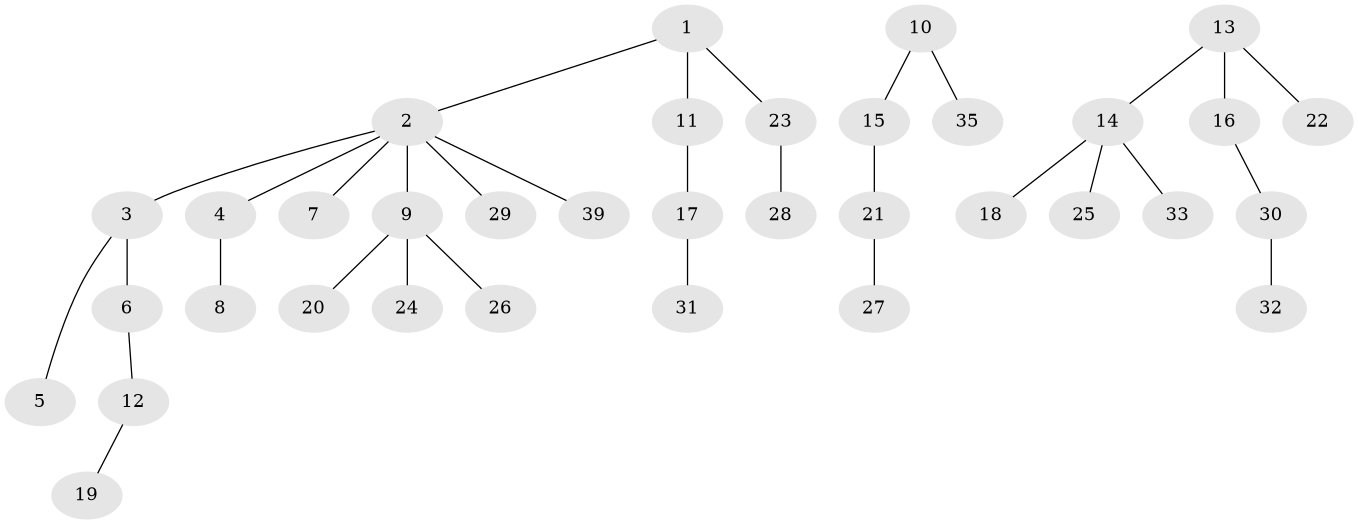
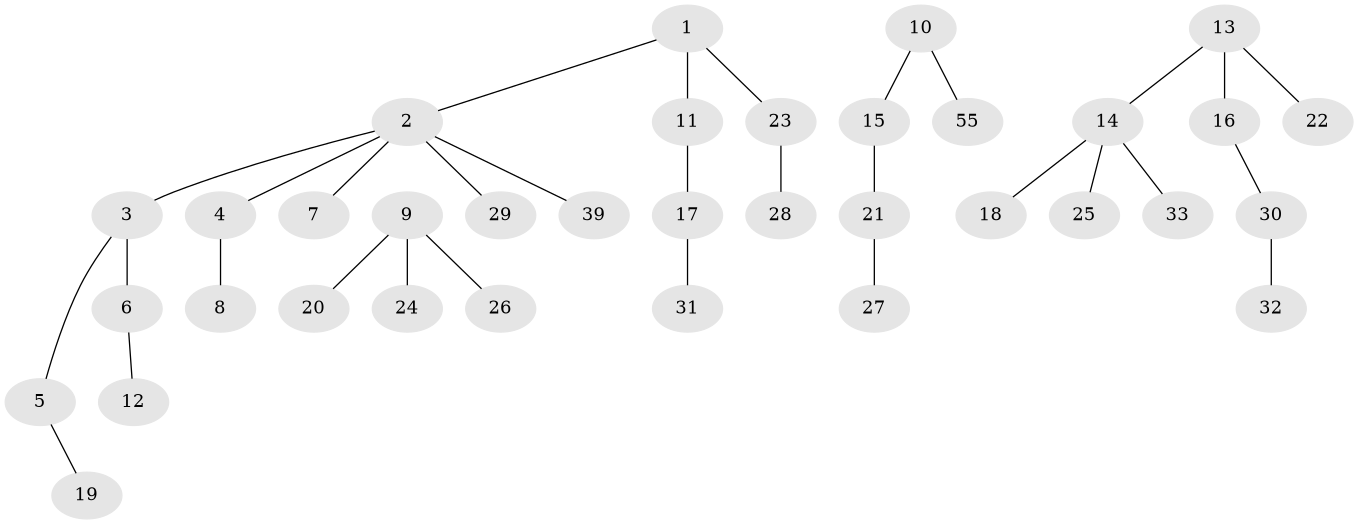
(968, 122) -> (968, 122)
(407, 169) -> none
(110, 449) -> (64, 449)
